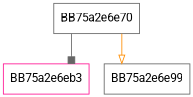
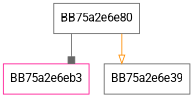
(97, 18) -> (97, 18)
(147, 79) -> (147, 79)
